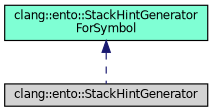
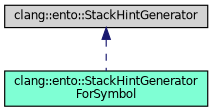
(106, 68) -> (106, 55)
